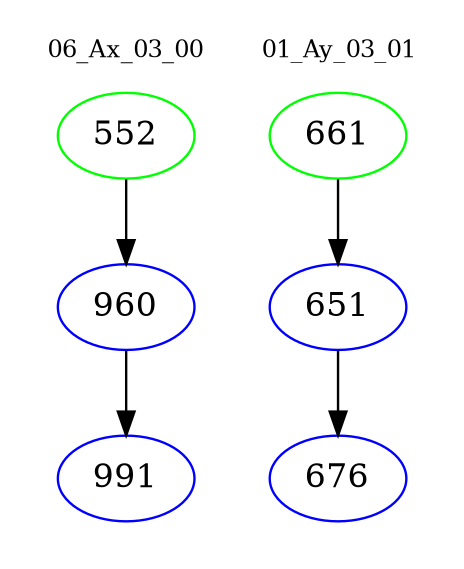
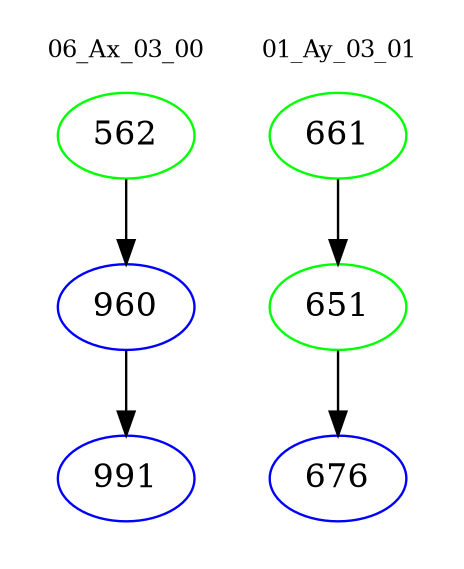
(126, 136) -> (126, 136)
(338, 307) -> (338, 307)
